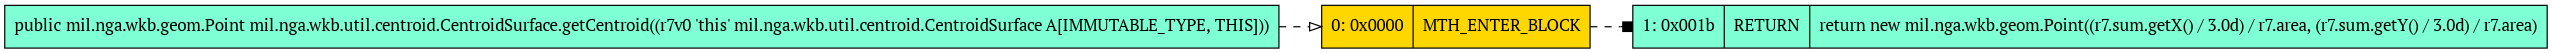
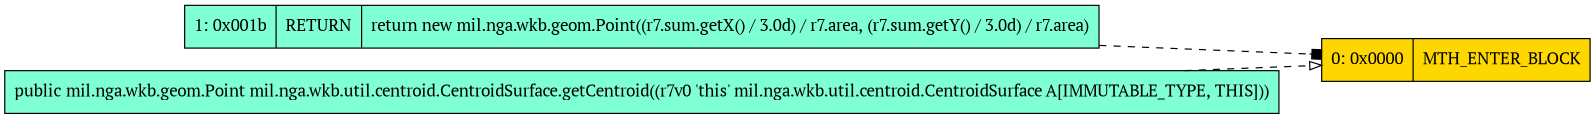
(1605, 27) -> (1204, 50)
